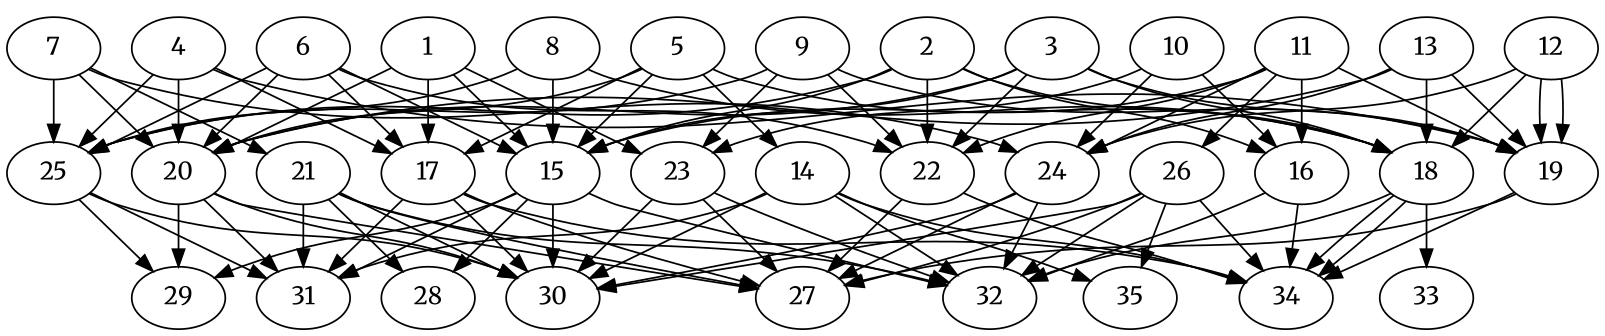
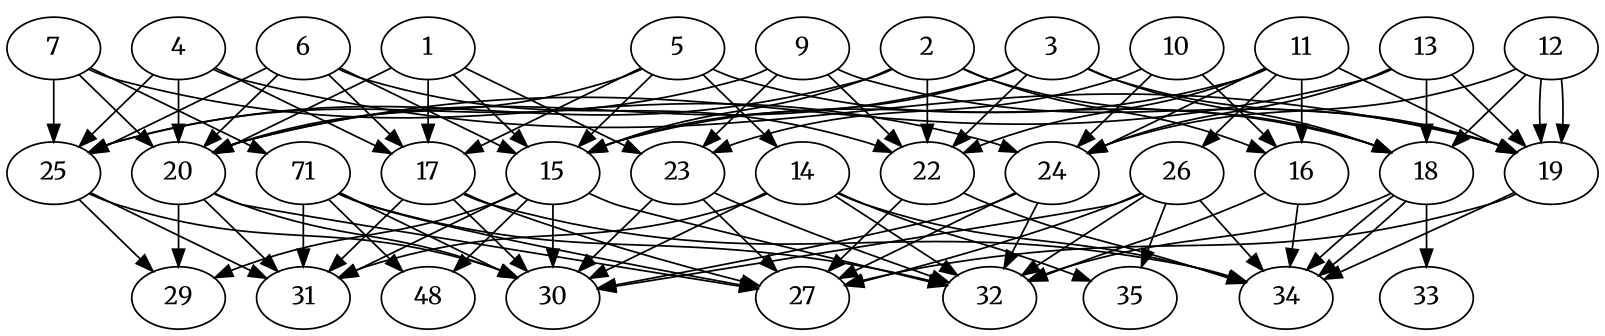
(553, 48) -> none
(303, 173) -> (303, 173)
(428, 298) -> (428, 298)
